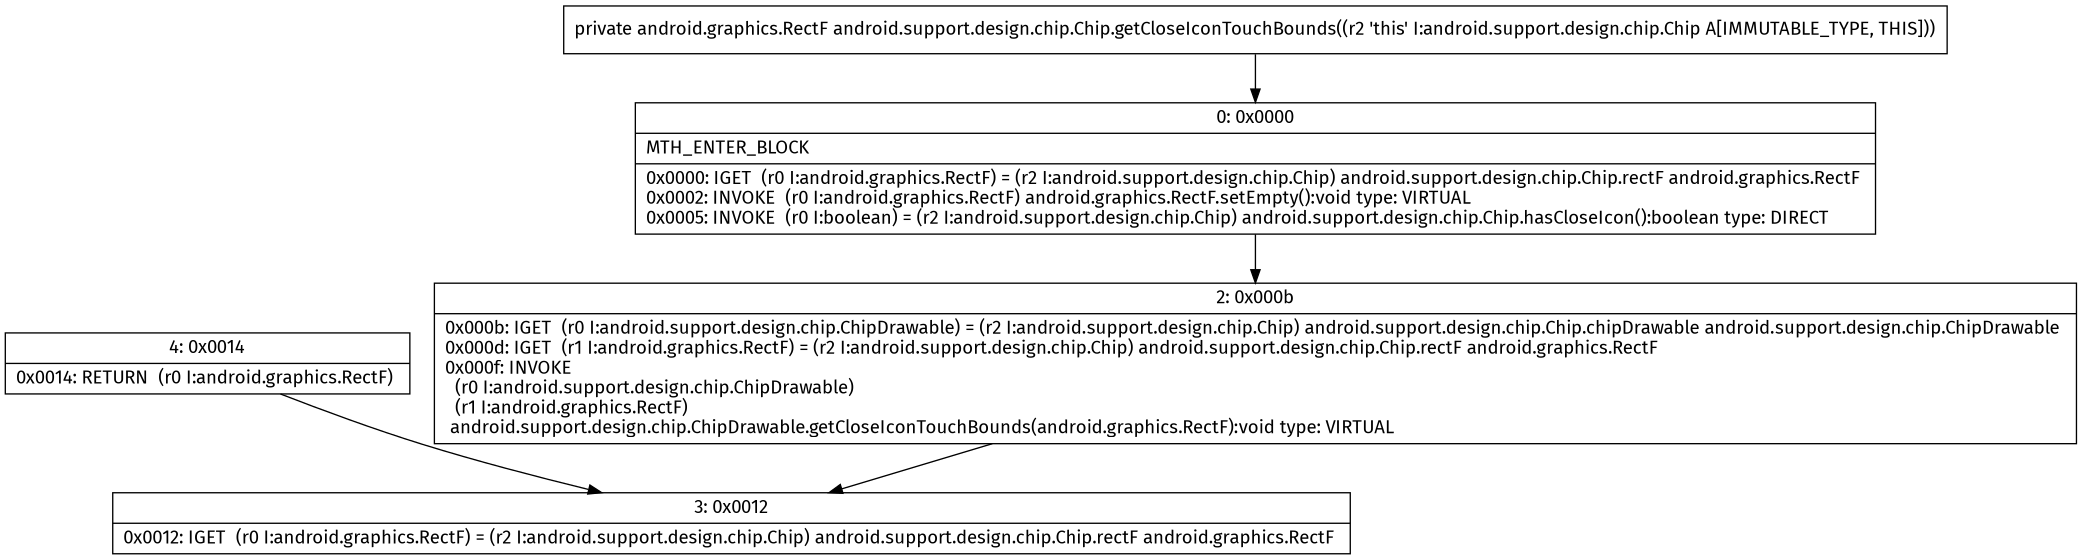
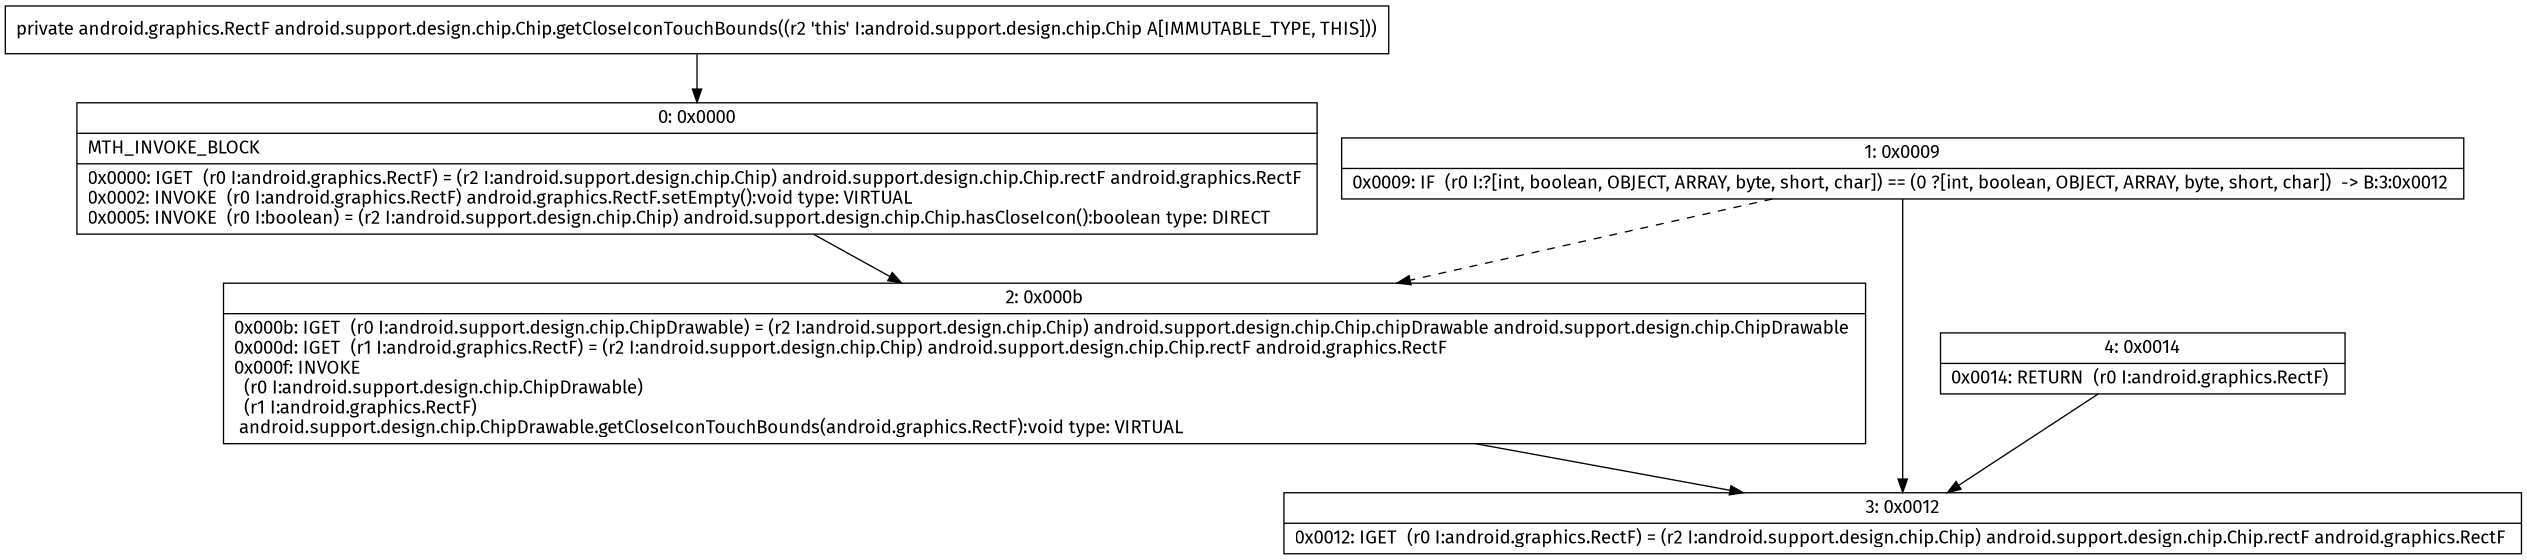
(728, 148) -> (174, 148)
none -> (1903, 168)
